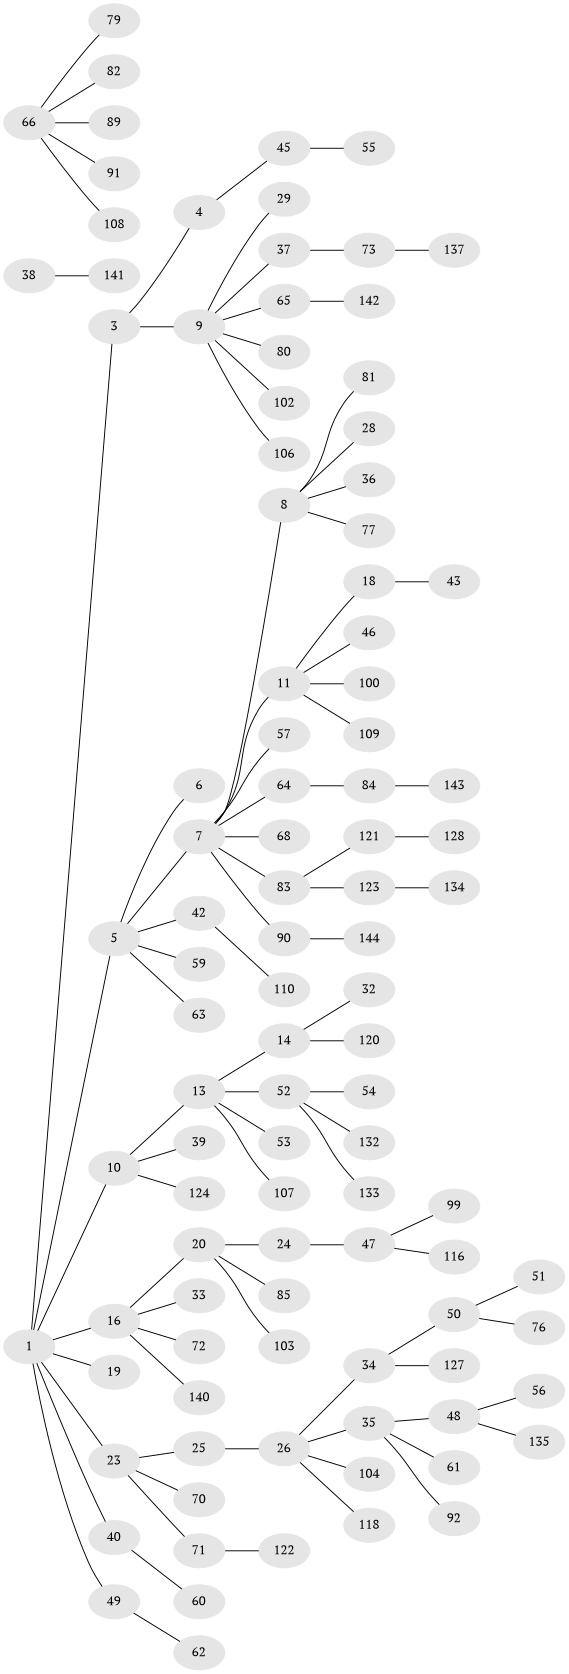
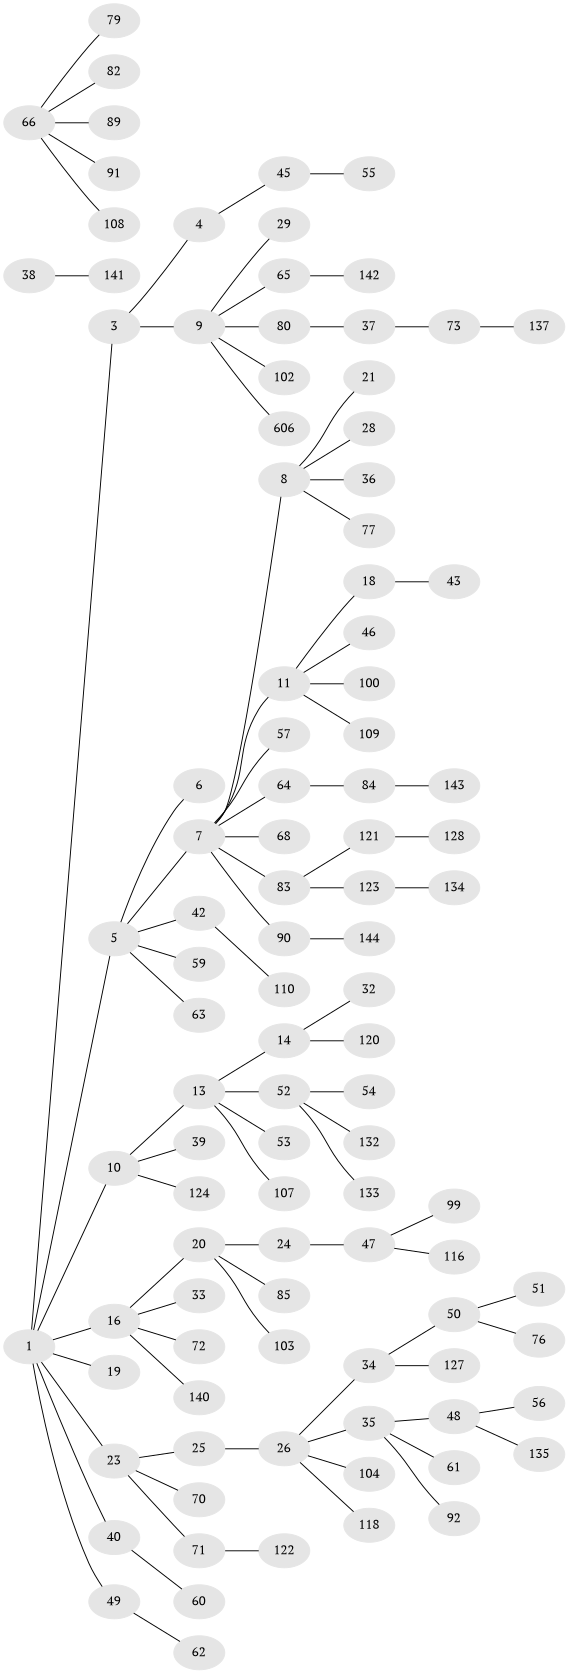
(242, 288) -> (327, 327)
(369, 378) -> (369, 378)
(284, 454) -> (284, 429)
